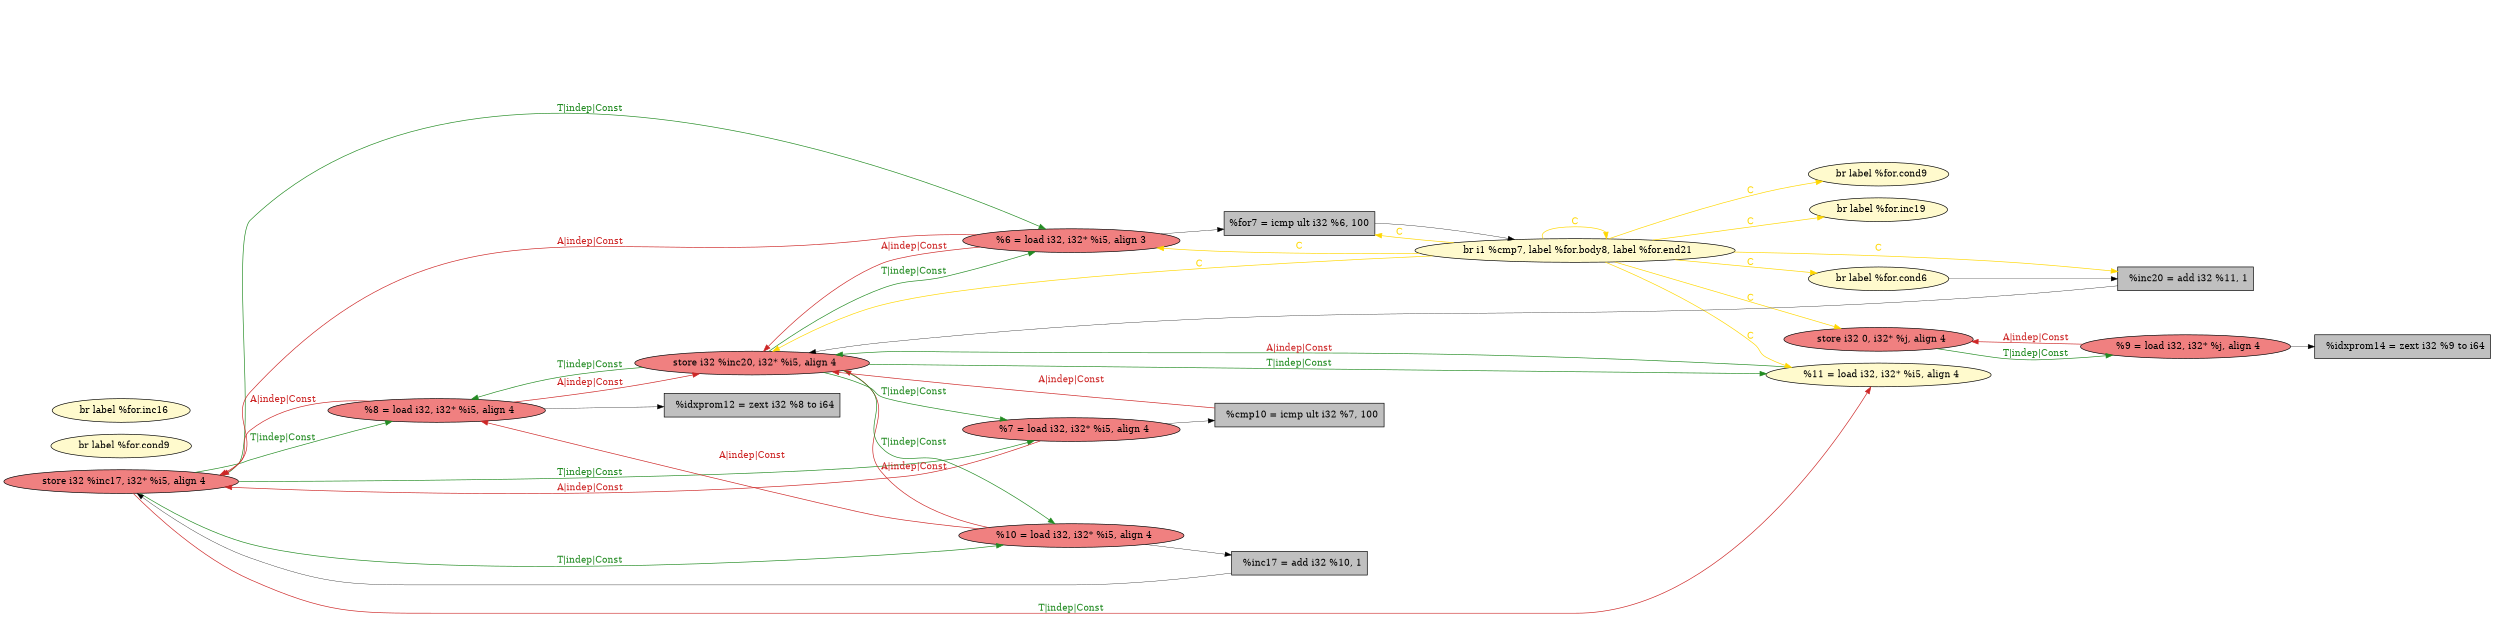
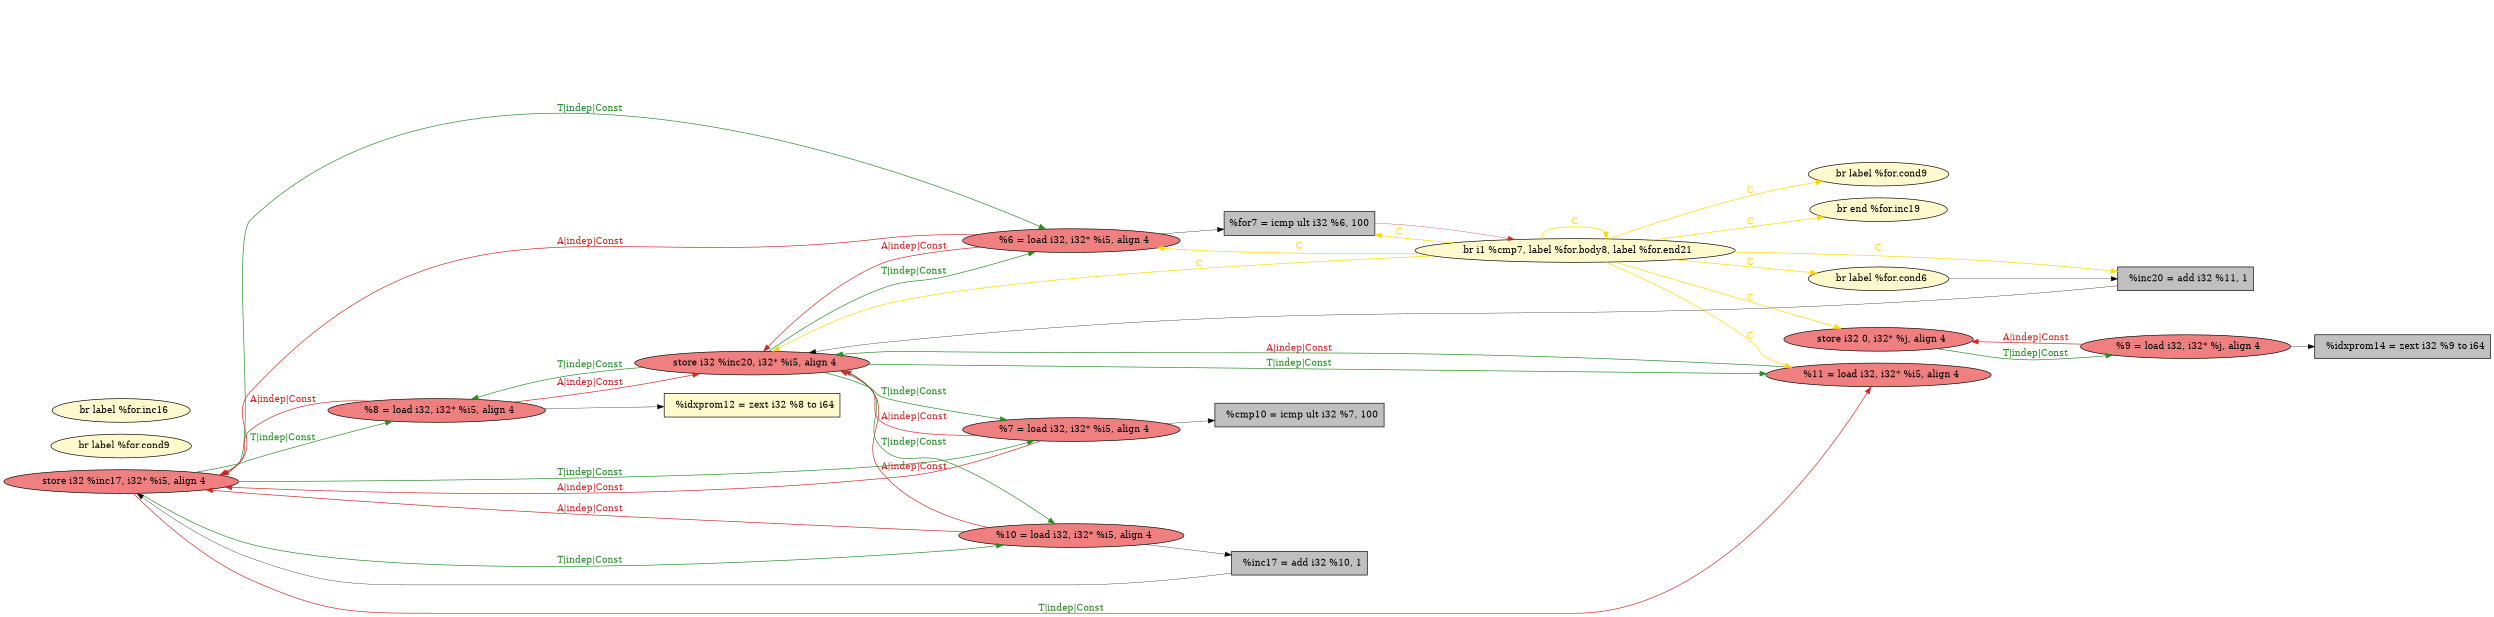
(1879, 210) -> (1879, 210)
(1442, 229) -> (1442, 229)
(1071, 241) -> (1071, 241)
(1879, 375) -> (1879, 375)
(1027, 391) -> (896, 428)
(752, 405) -> (752, 405)
(732, 482) -> (588, 515)
